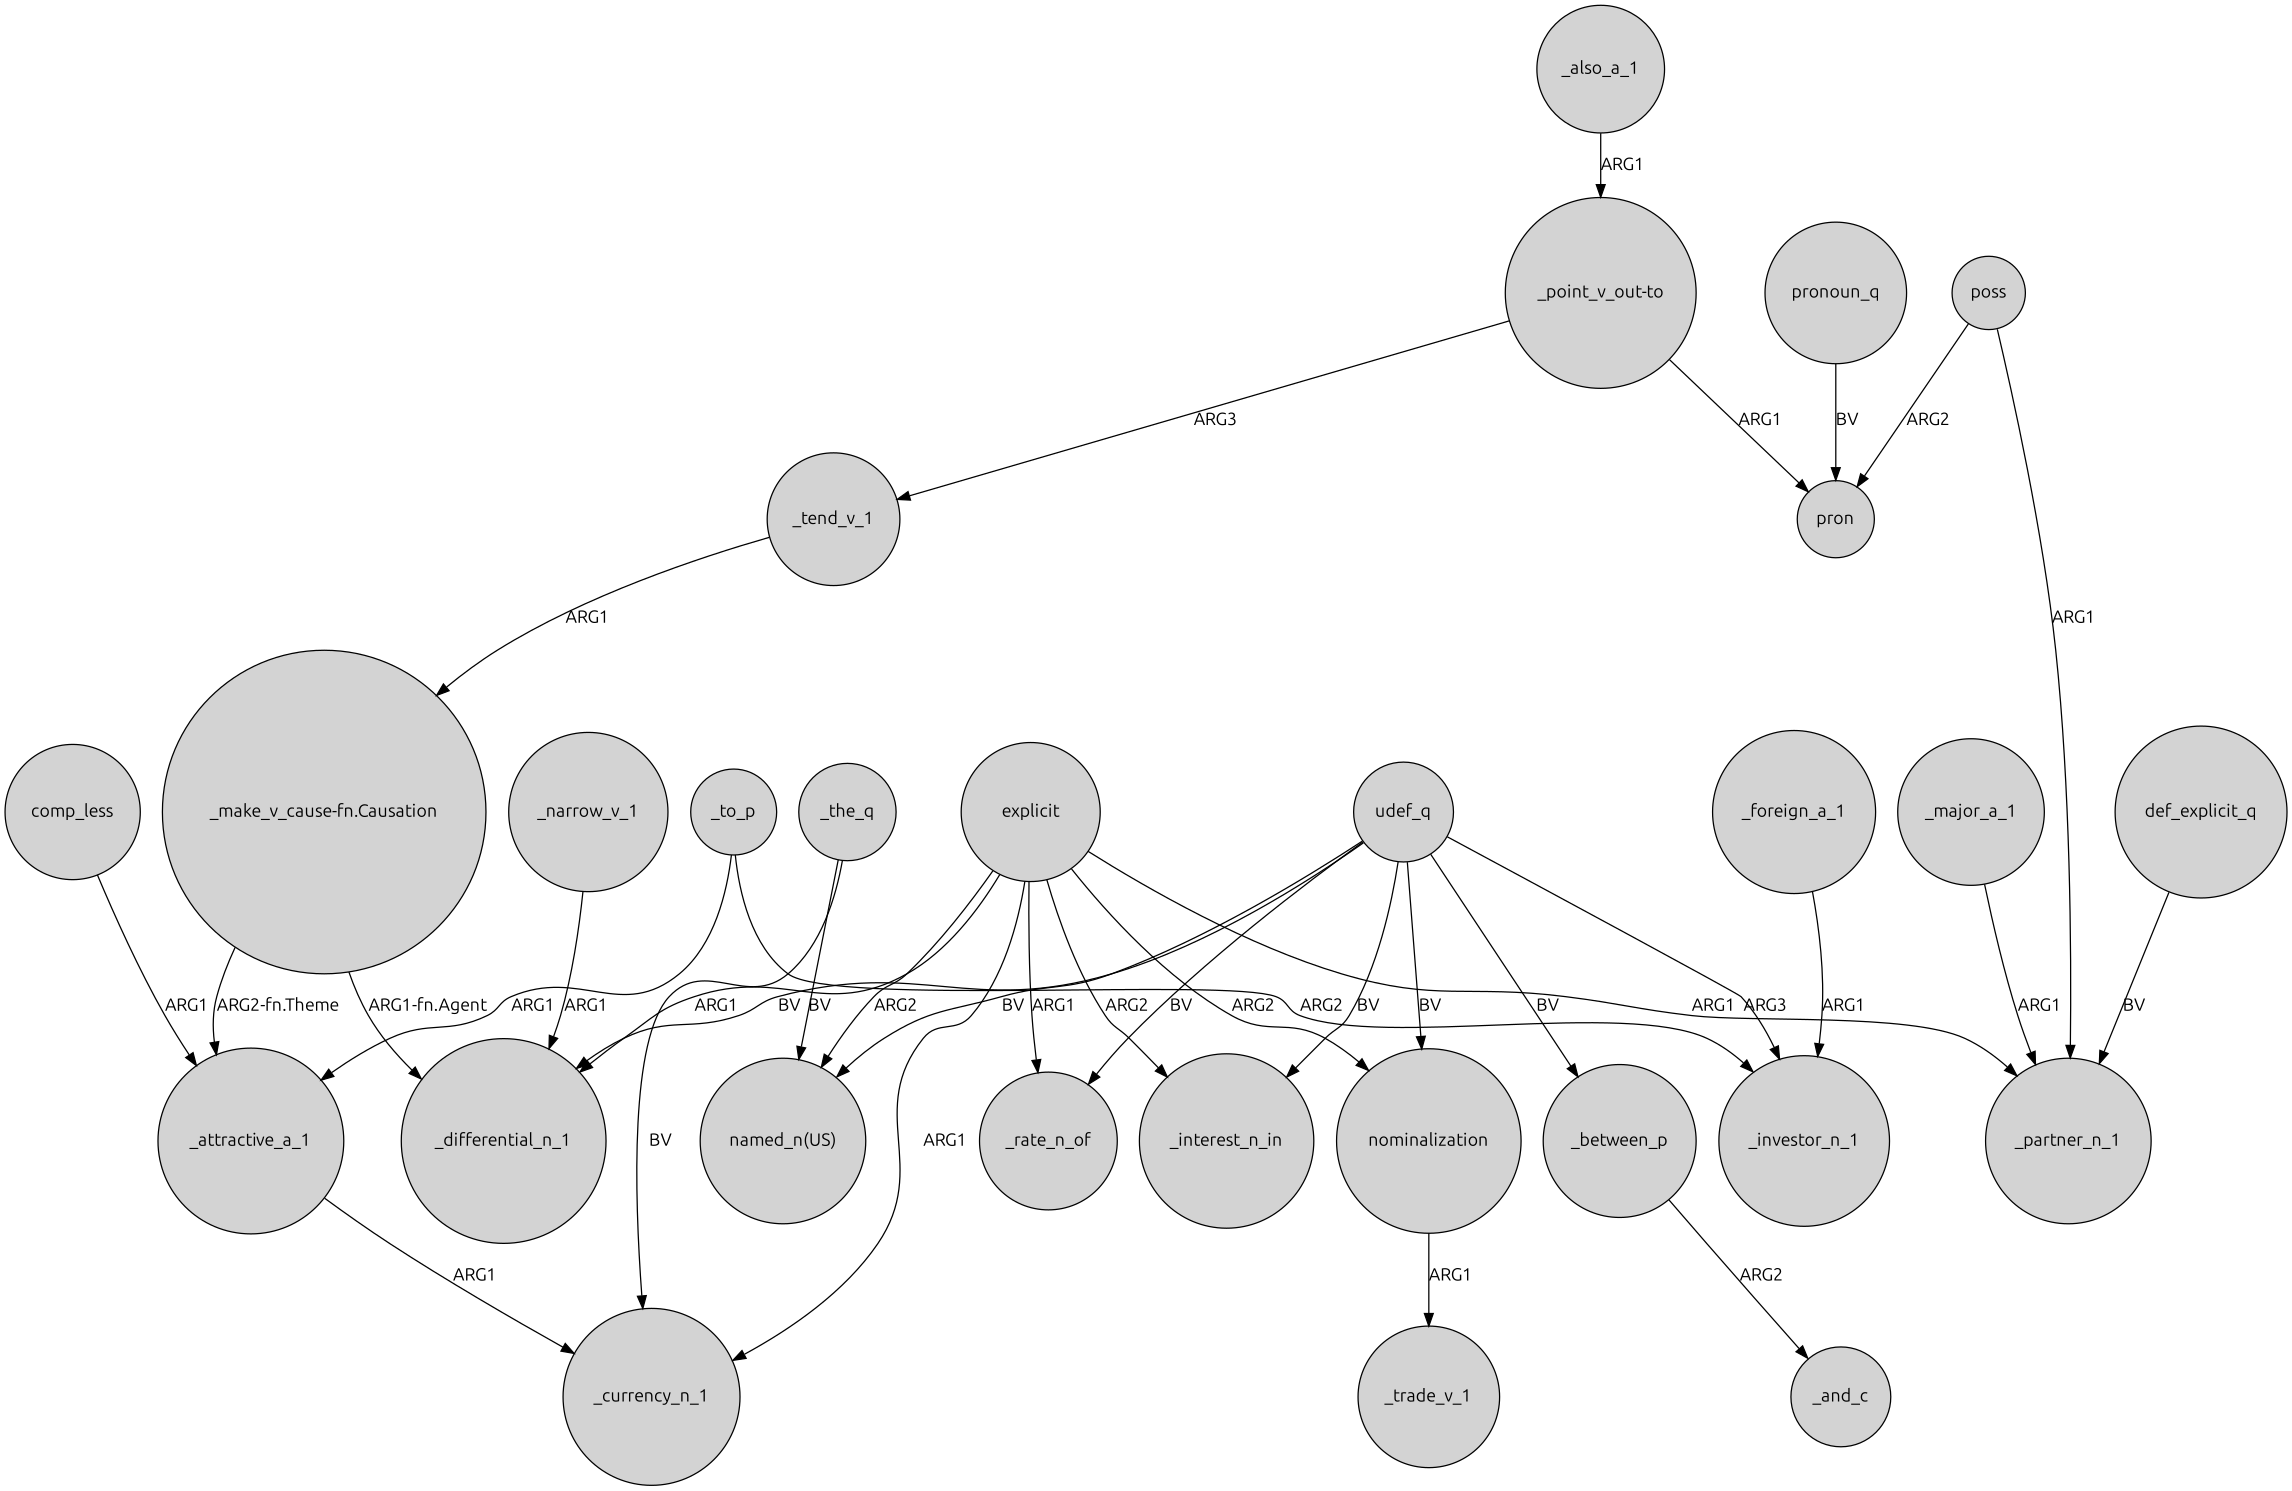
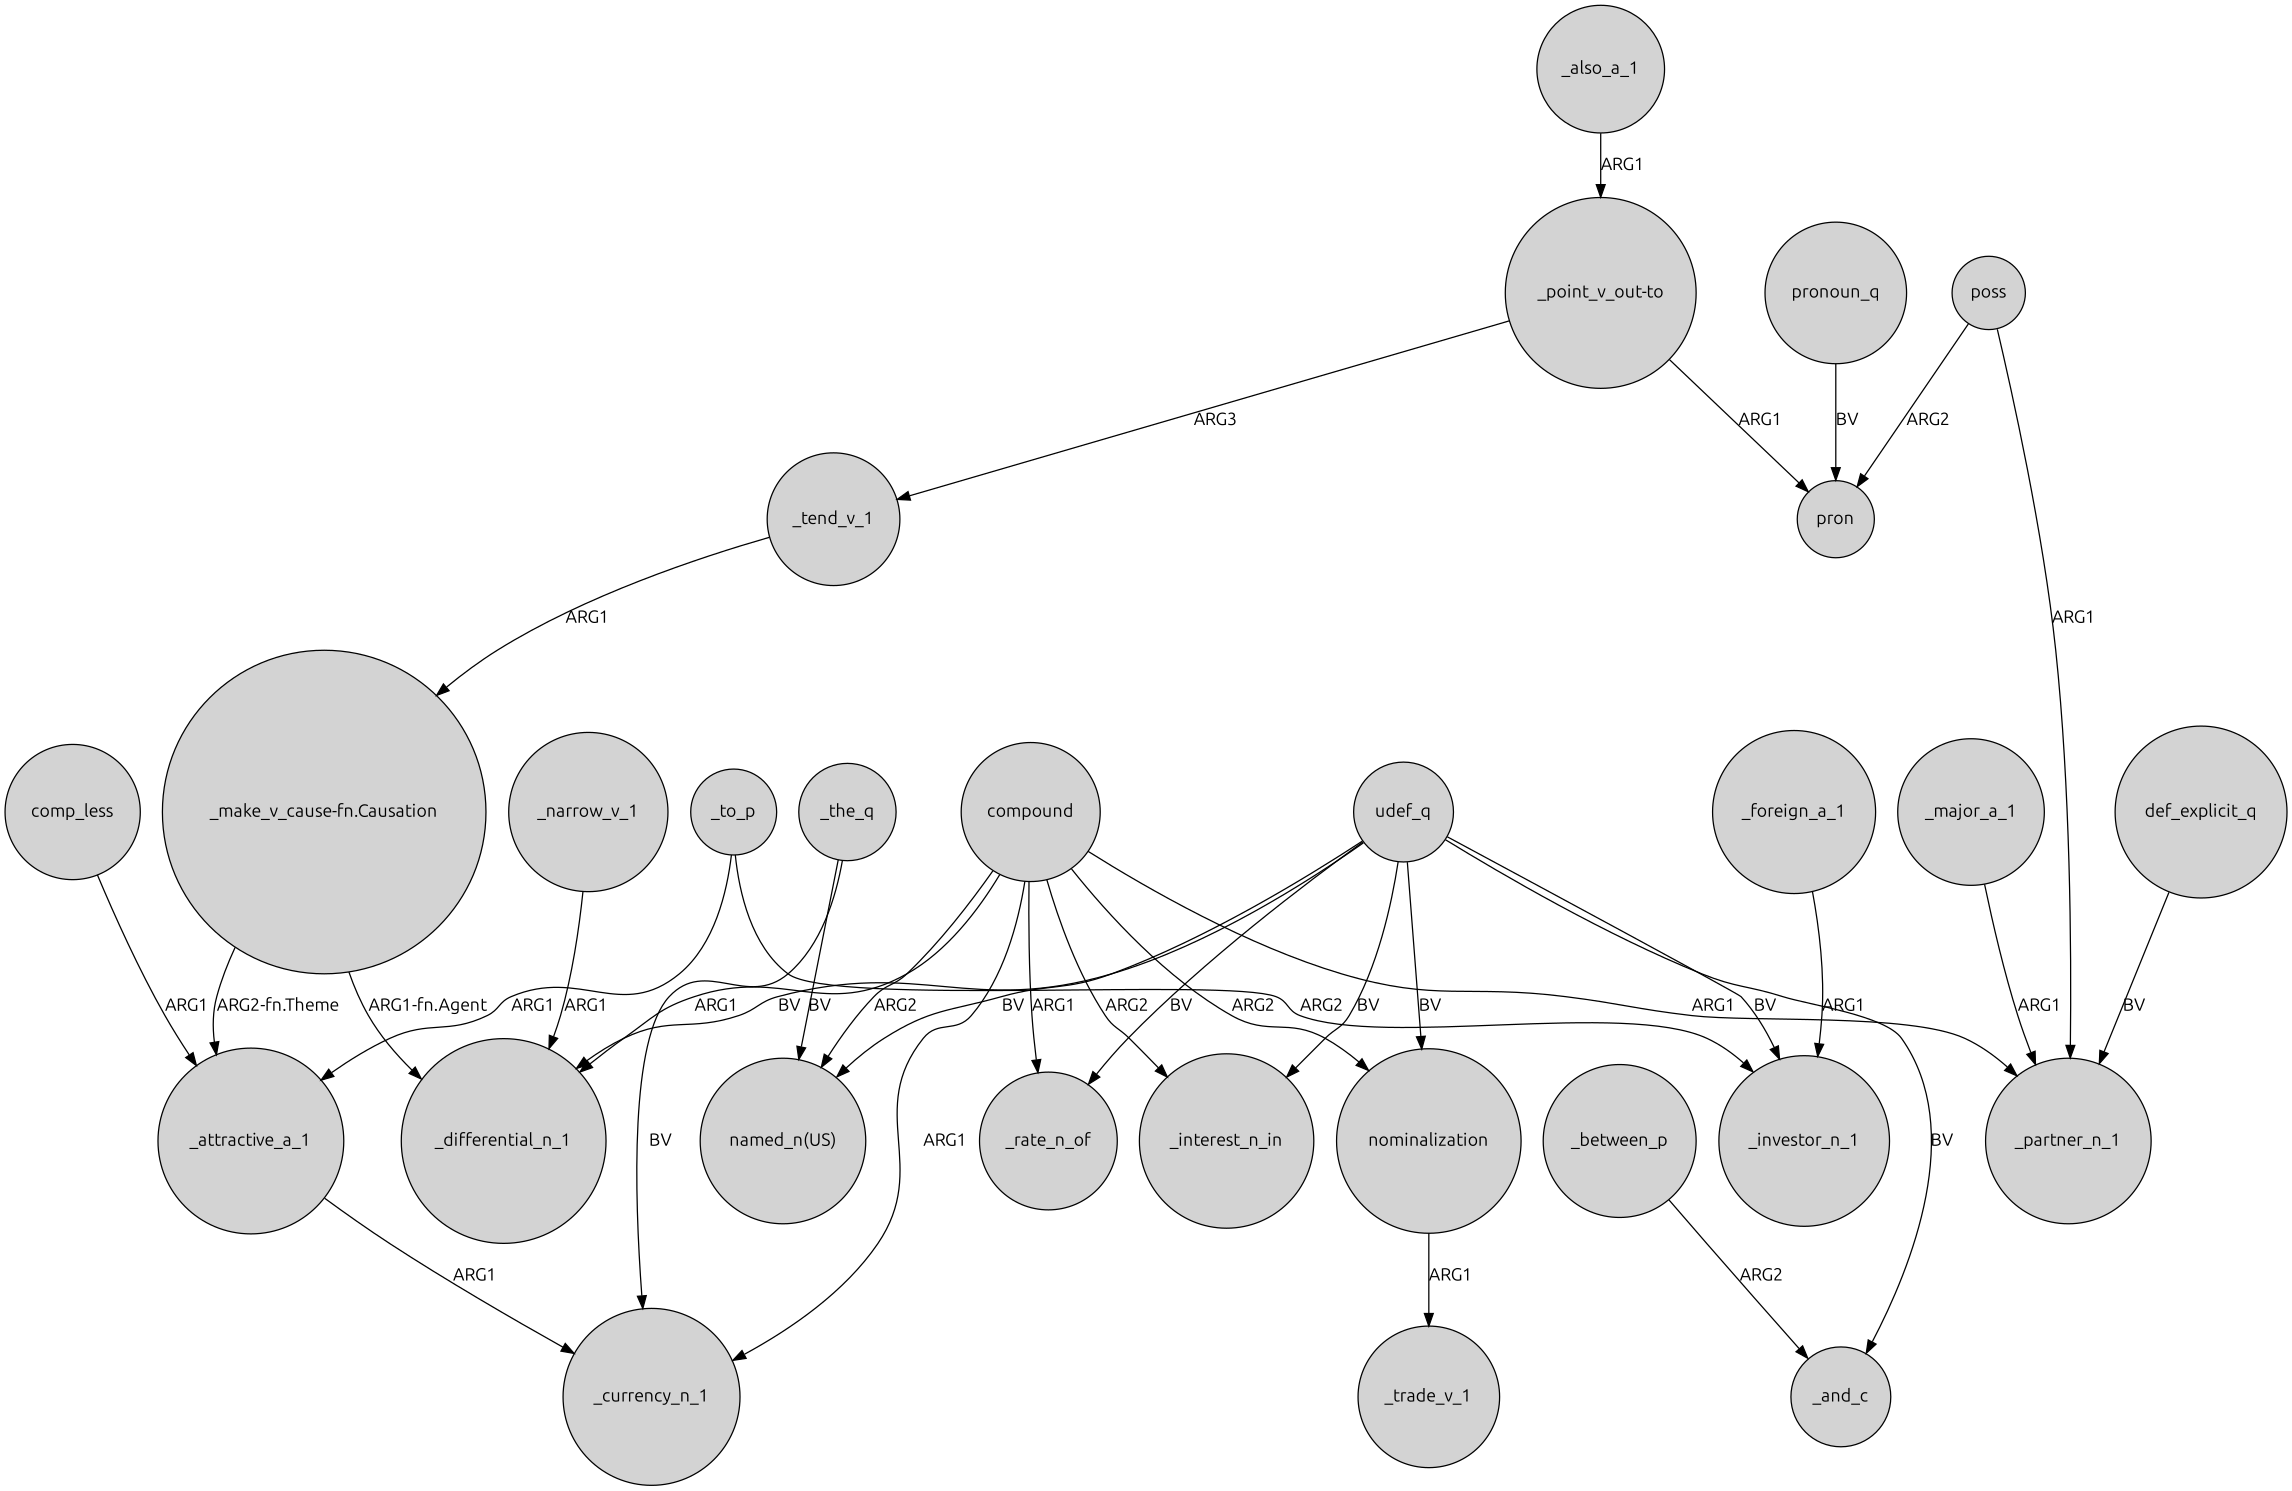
(1031, 812) -> (1031, 812)
(1501, 960) -> (1798, 1001)
(1766, 1006) -> (1766, 1006)
